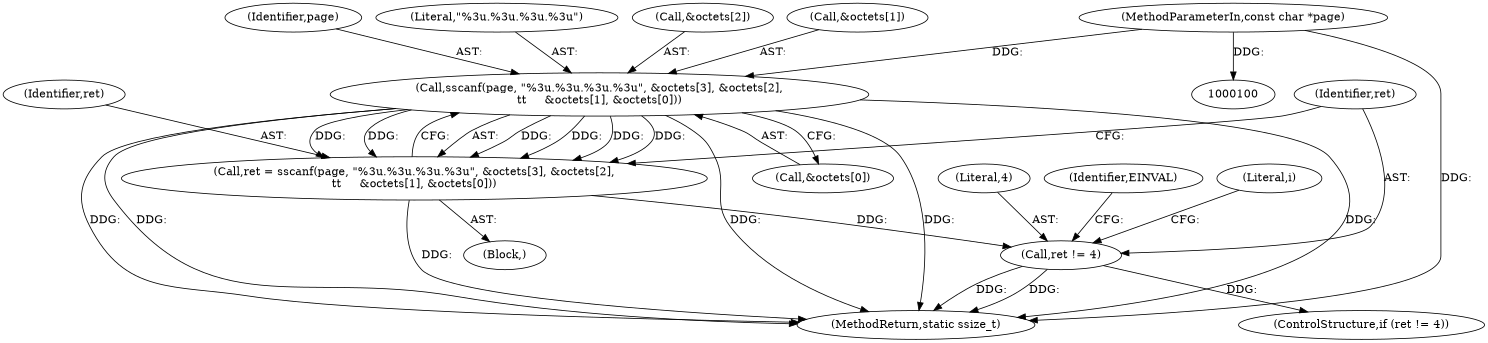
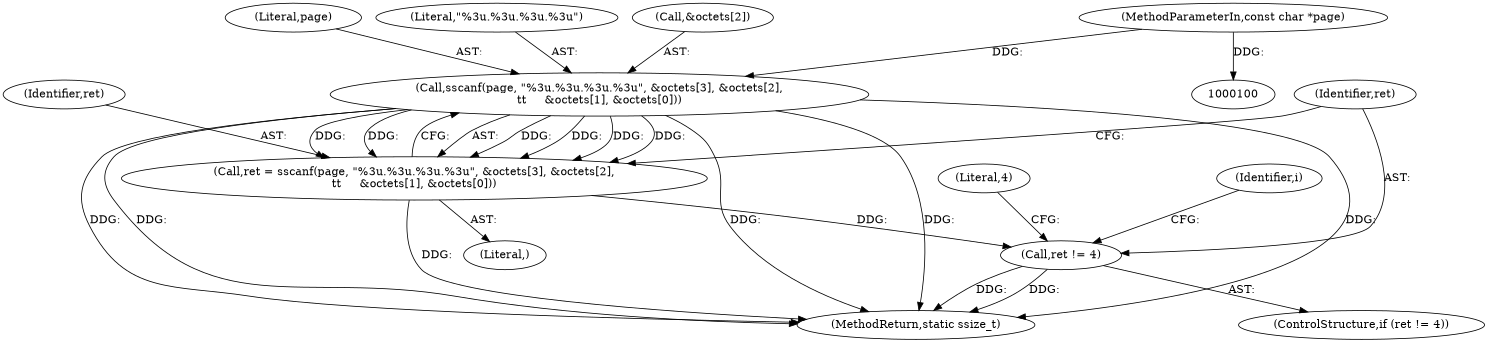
(293, 18) -> (293, 18)
(857, 18) -> none
(823, 178) -> none
(1124, 178) -> none
(1269, 178) -> (1269, 178)
(1047, 220) -> (1047, 220)
(505, 255) -> (505, 255)
(1402, 281) -> none
(1244, 290) -> (1244, 290)
